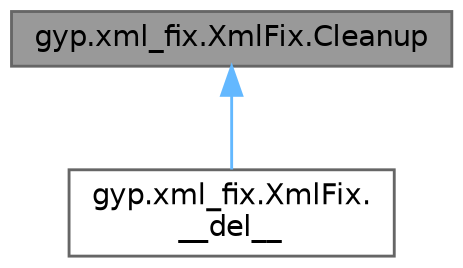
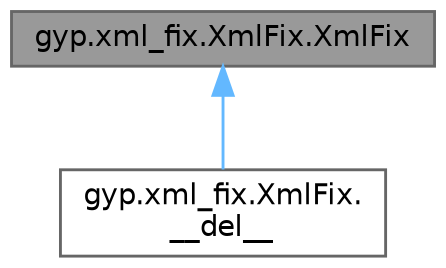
(232, 39) -> (223, 39)
